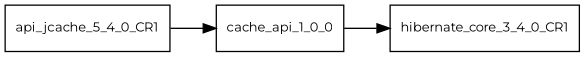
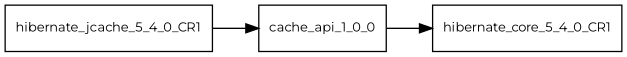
(88, 28) -> (109, 28)
(485, 28) -> (527, 28)
